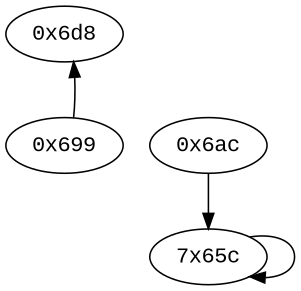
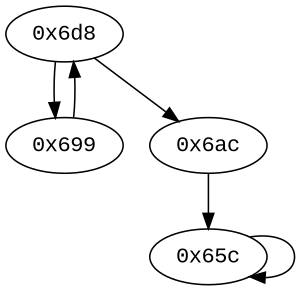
none -> (54, 82)
none -> (130, 85)
(208, 257) -> (208, 257)
